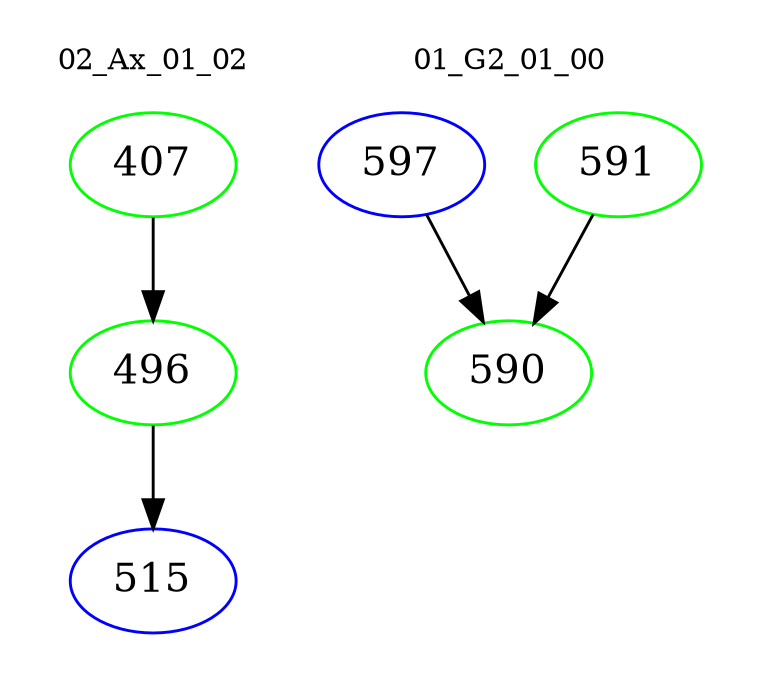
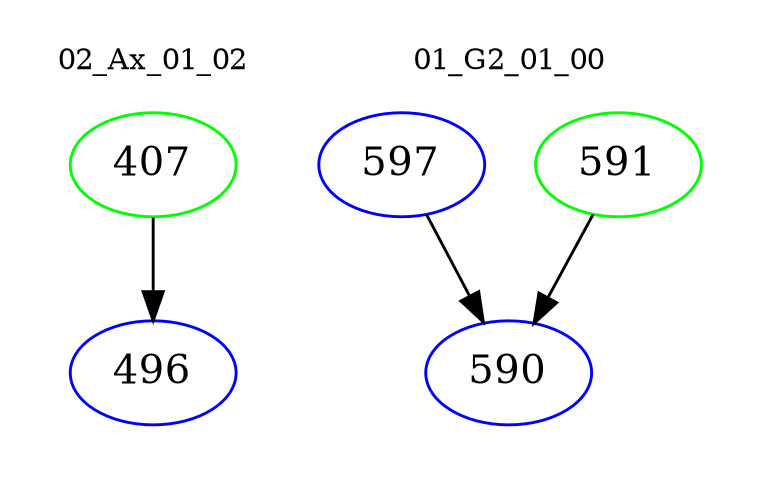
(153, 373) -> (153, 373)
(509, 373) -> (509, 373)
(153, 581) -> none
